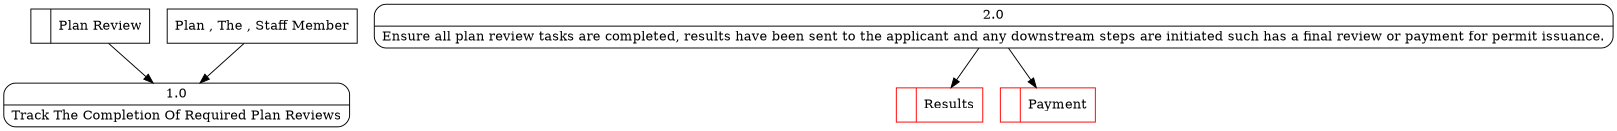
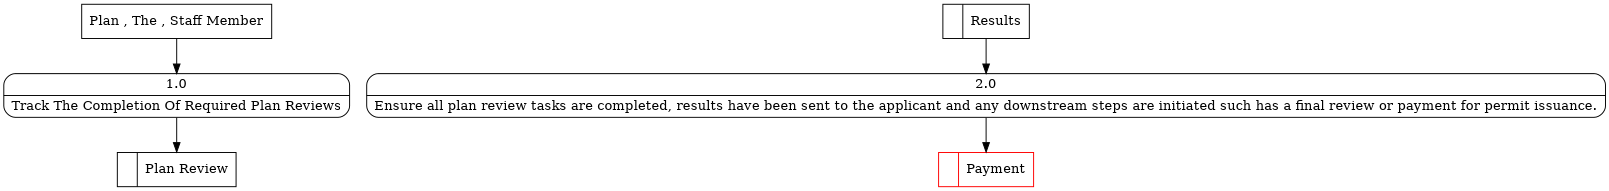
(127, 60) -> (177, 130)
(968, 64) -> (986, 51)
(940, 105) -> (986, 21)
